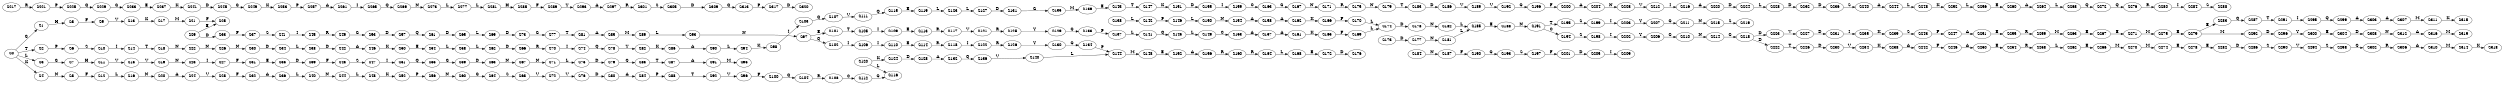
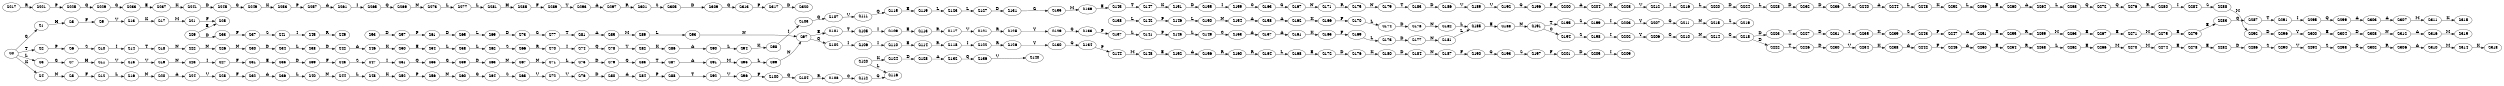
(1700, 5) -> (1700, 5)
(1371, 31) -> (1369, 40)
(417, 33) -> (417, 33)
(1162, 33) -> (1162, 33)
(2221, 34) -> (2240, 17)
(356, 35) -> none
(507, 47) -> (507, 47)
none -> (1387, 54)
(1074, 56) -> none
none -> (774, 63)
